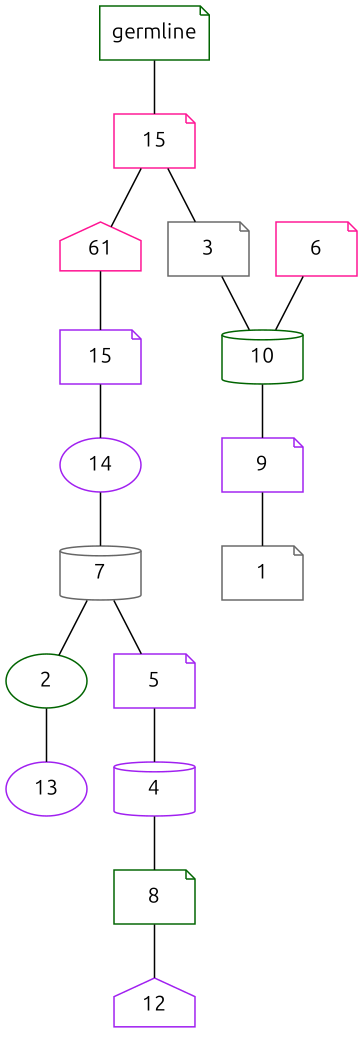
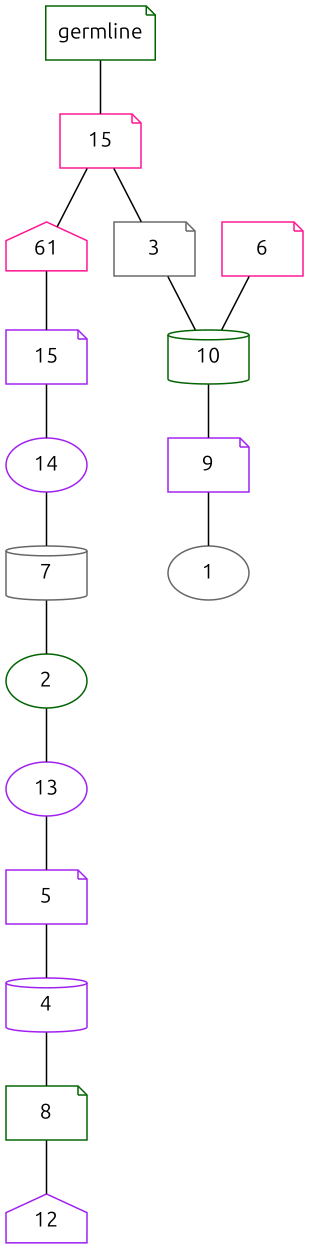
(262, 573) -> (208, 573)
(128, 627) -> (46, 843)
